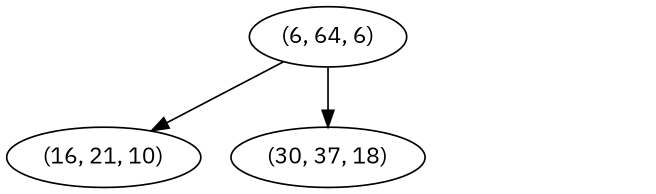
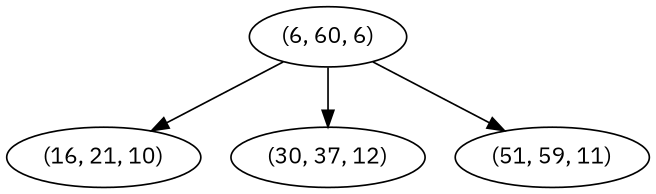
(328, 37) -> (328, 37)
(328, 157) -> (328, 157)
none -> (552, 157)
